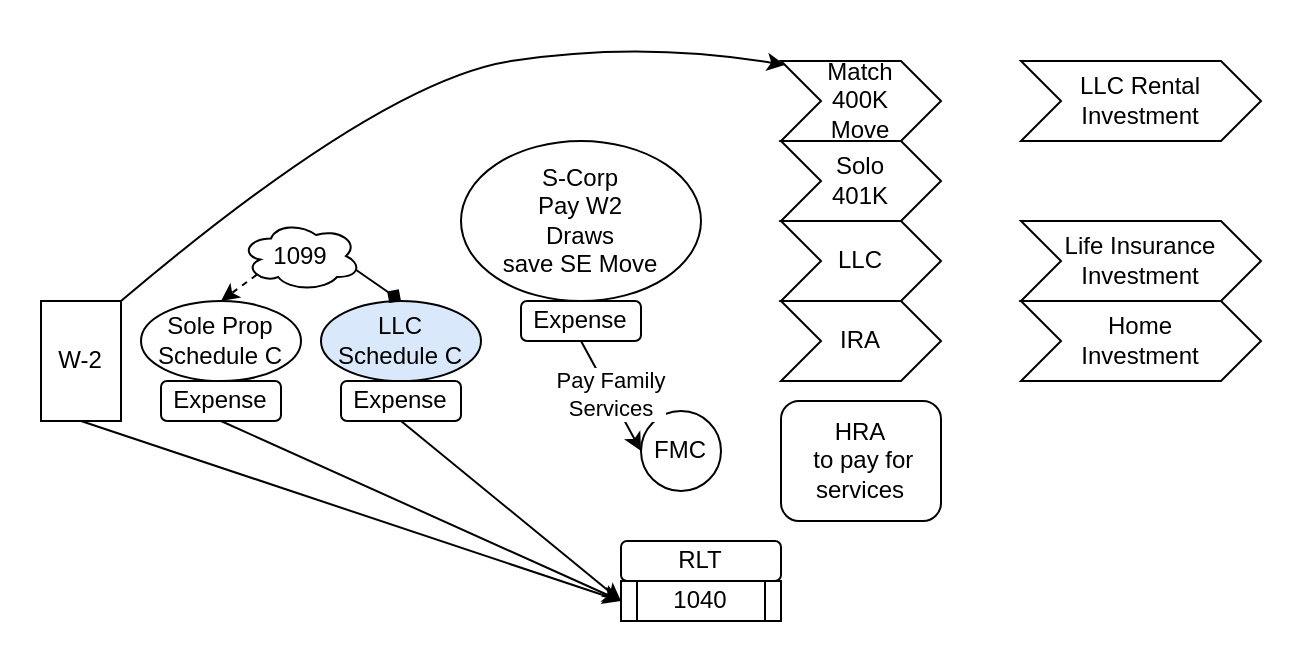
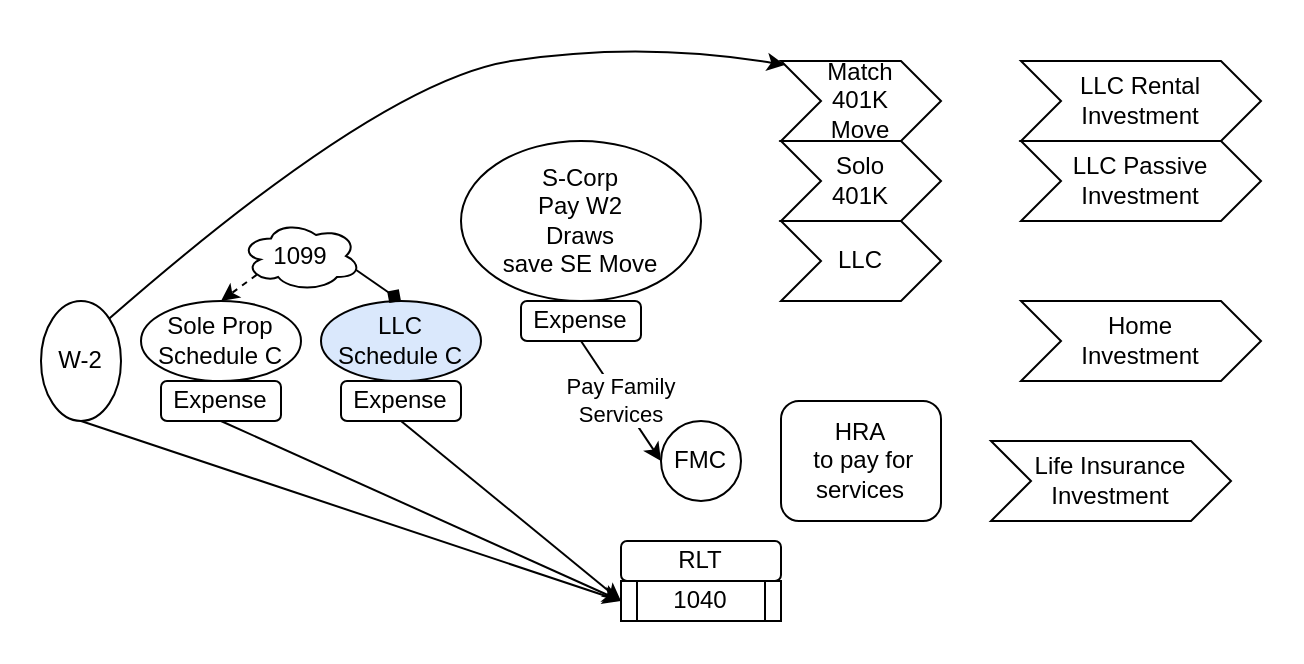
(861, 101) -> (861, 101)
none -> (1141, 181)
(1141, 261) -> (1111, 481)
(861, 341) -> none
(81, 361) -> (81, 361)
(681, 451) -> (701, 461)
